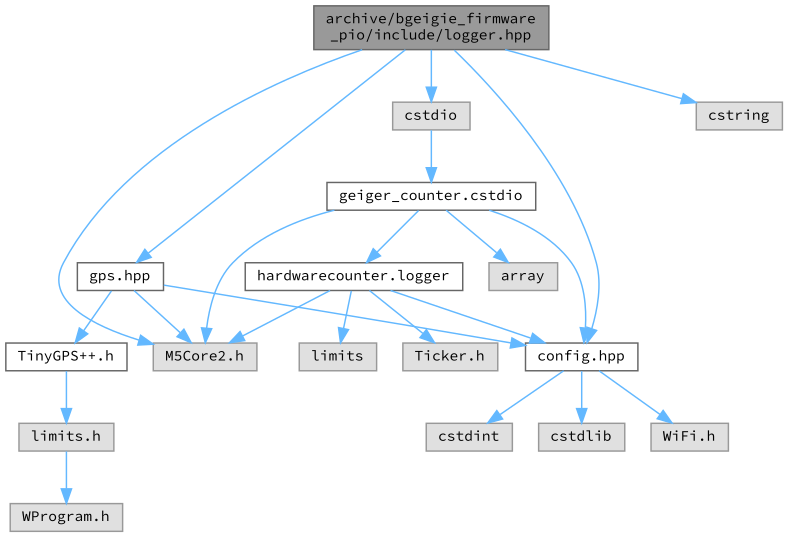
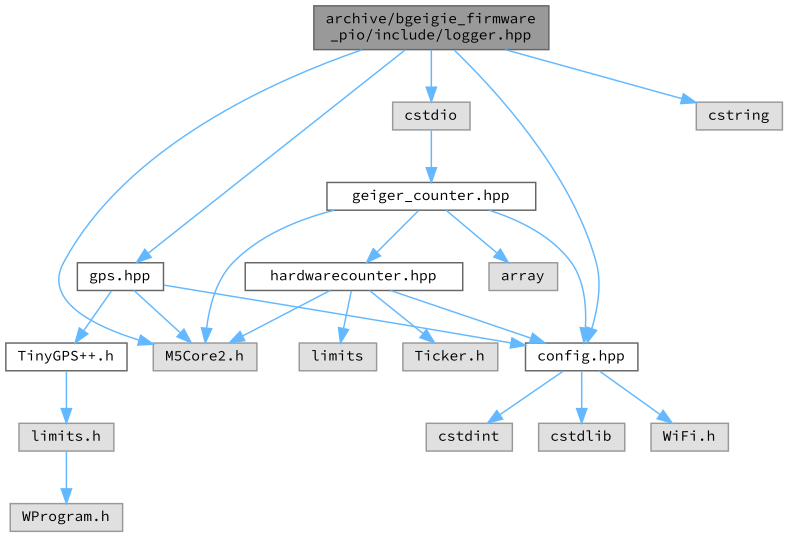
(431, 196) -> (431, 196)
(354, 277) -> (354, 277)
